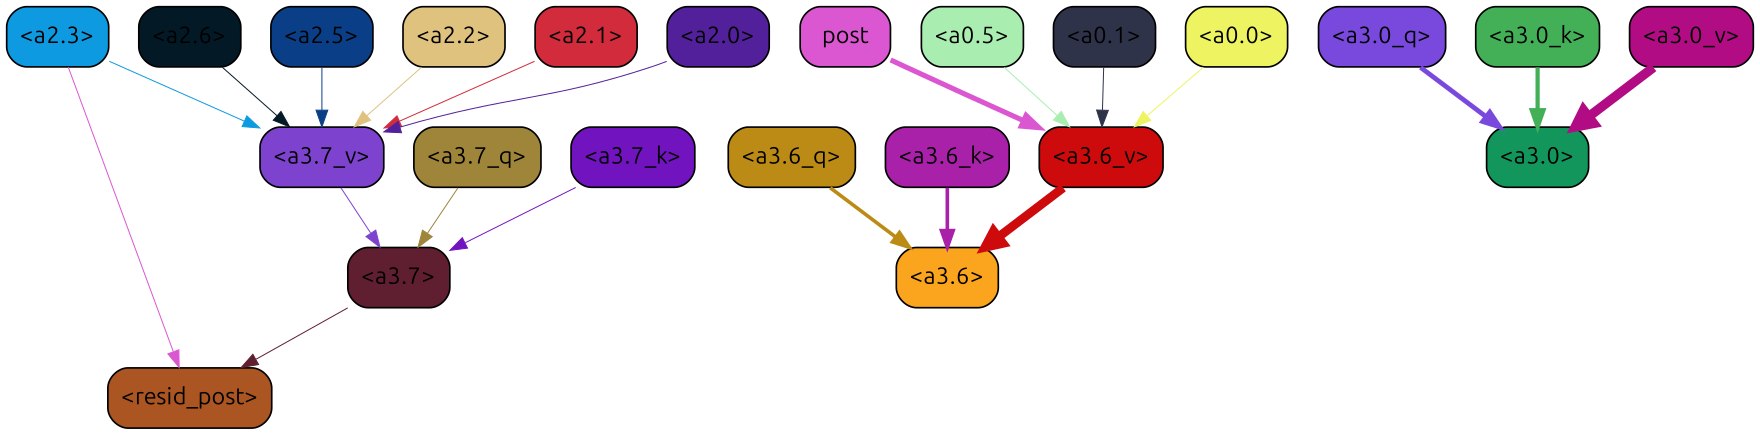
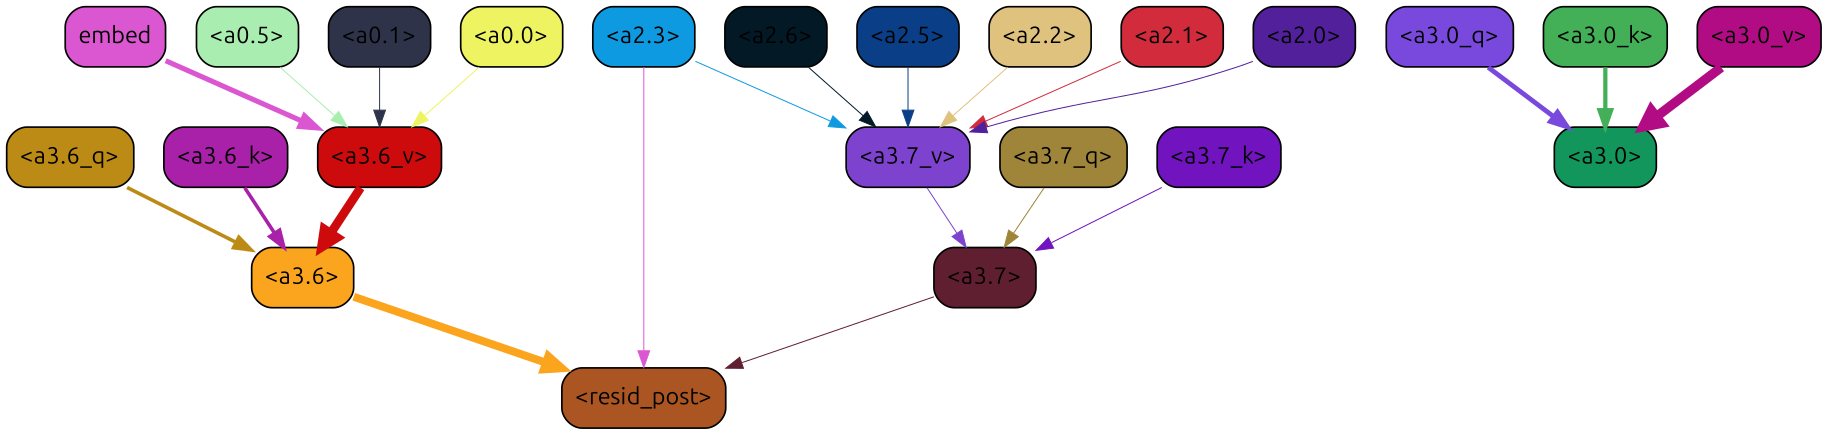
(845, 37) -> (115, 37)
none -> (450, 330)
